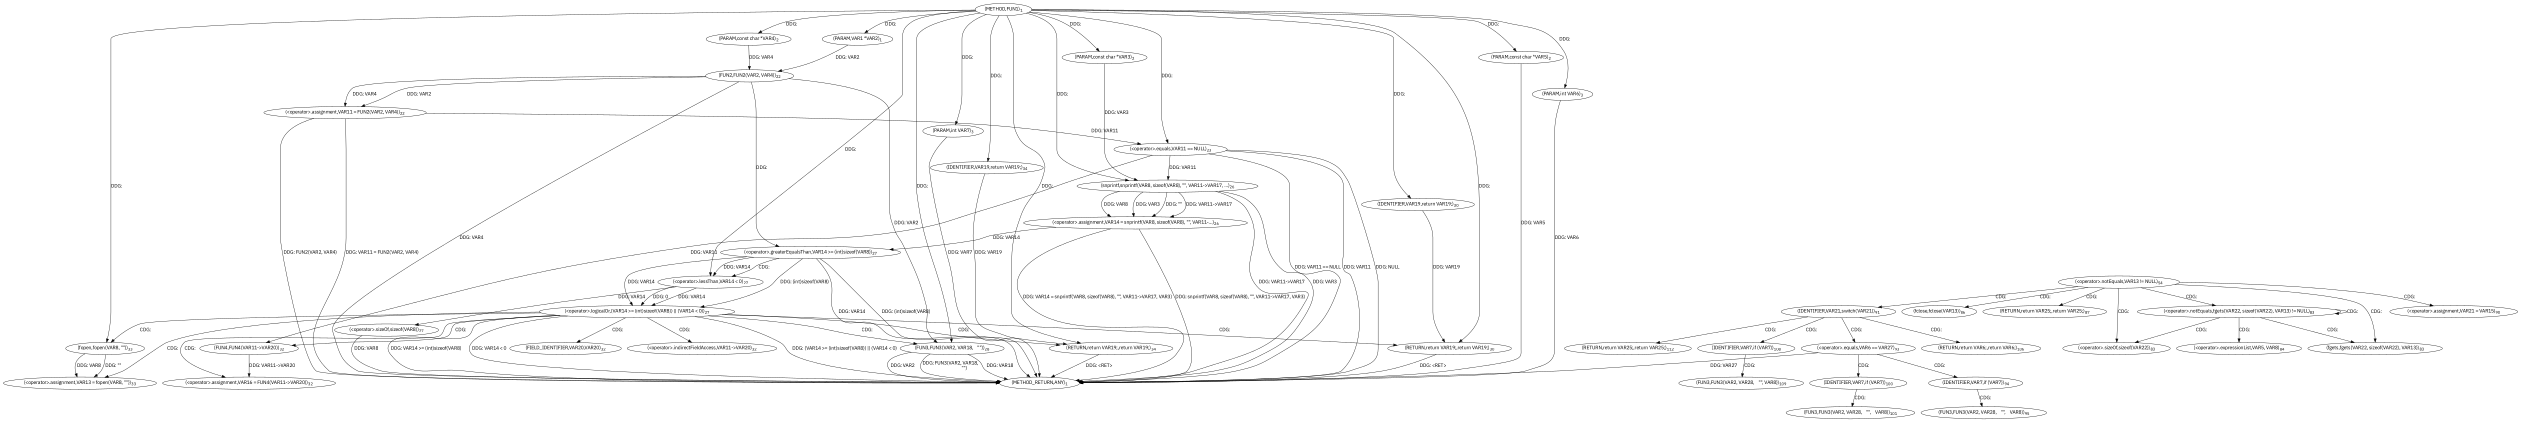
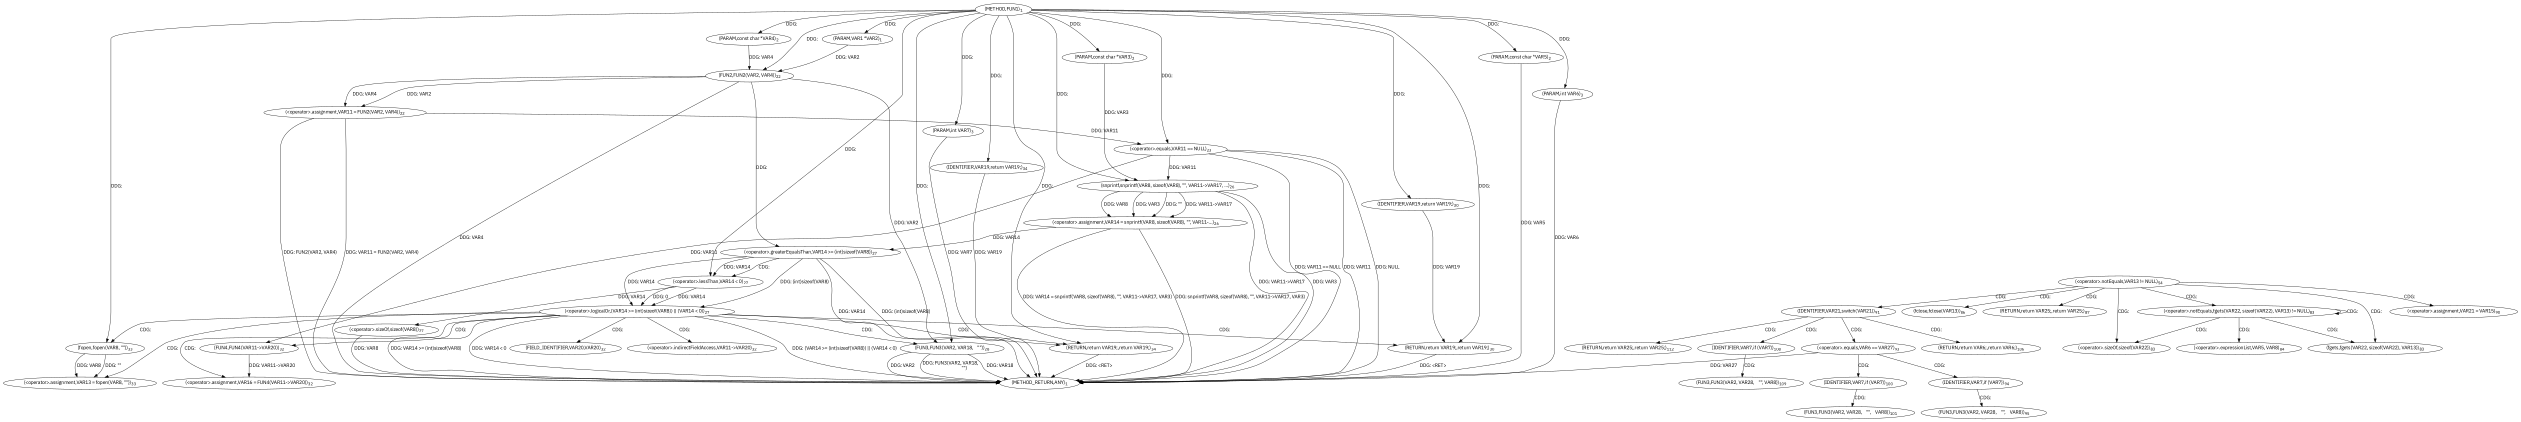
none -> (863, 20)
